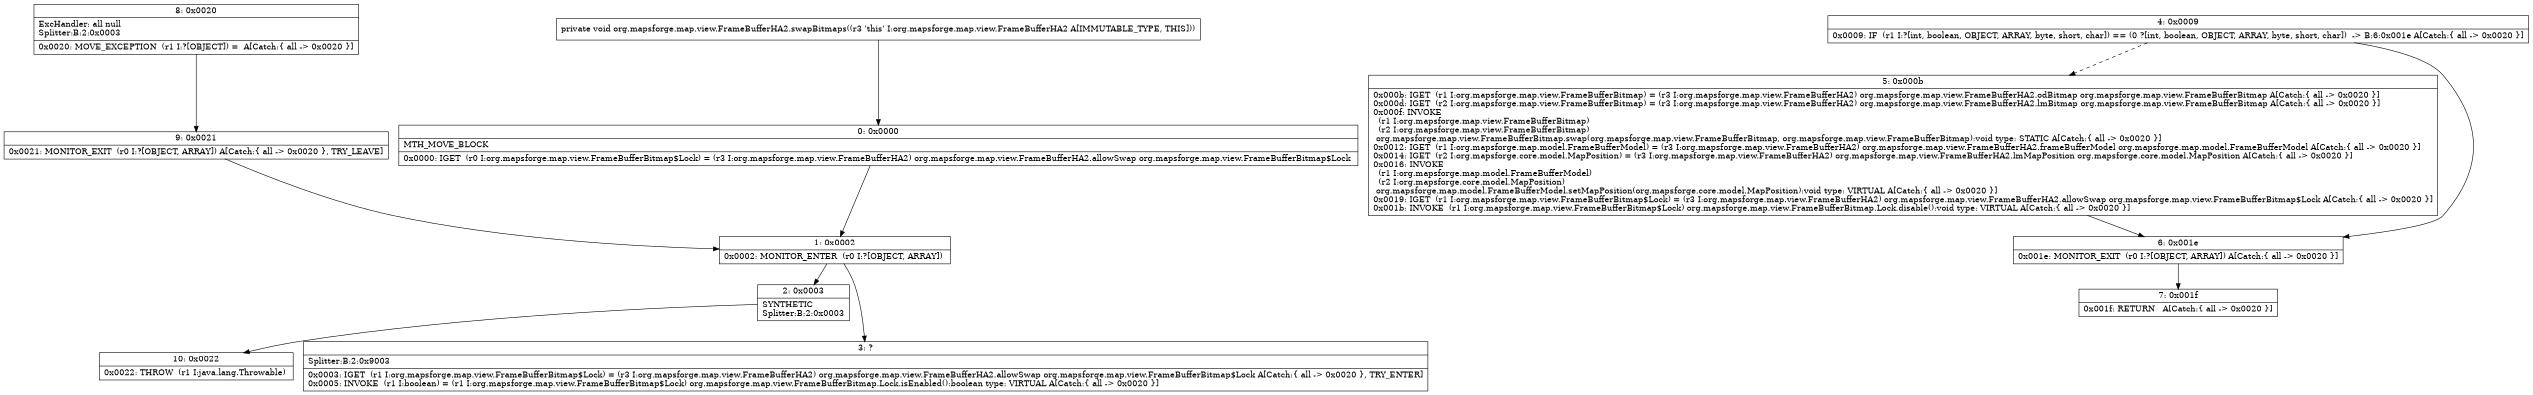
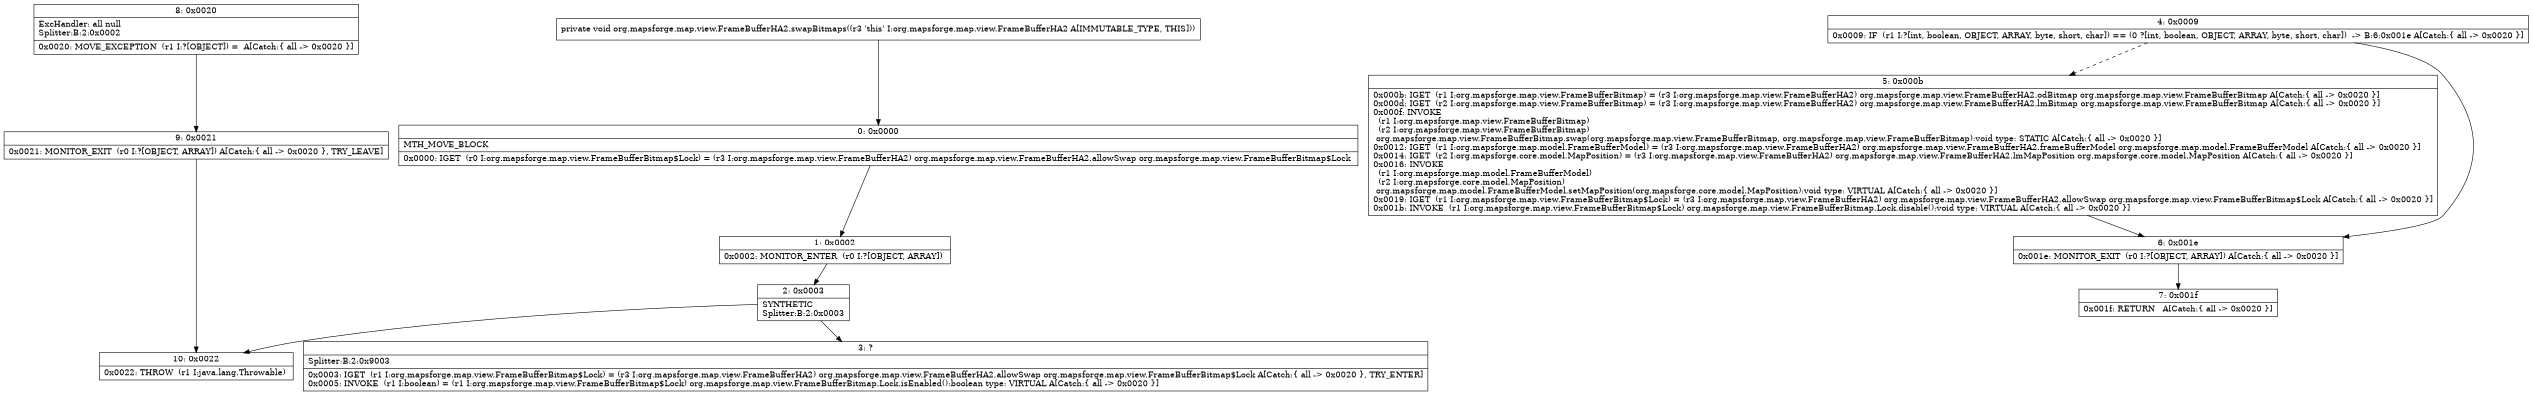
(80, 33) -> (80, 33)
(464, 228) -> (196, 253)
(858, 298) -> (829, 329)
